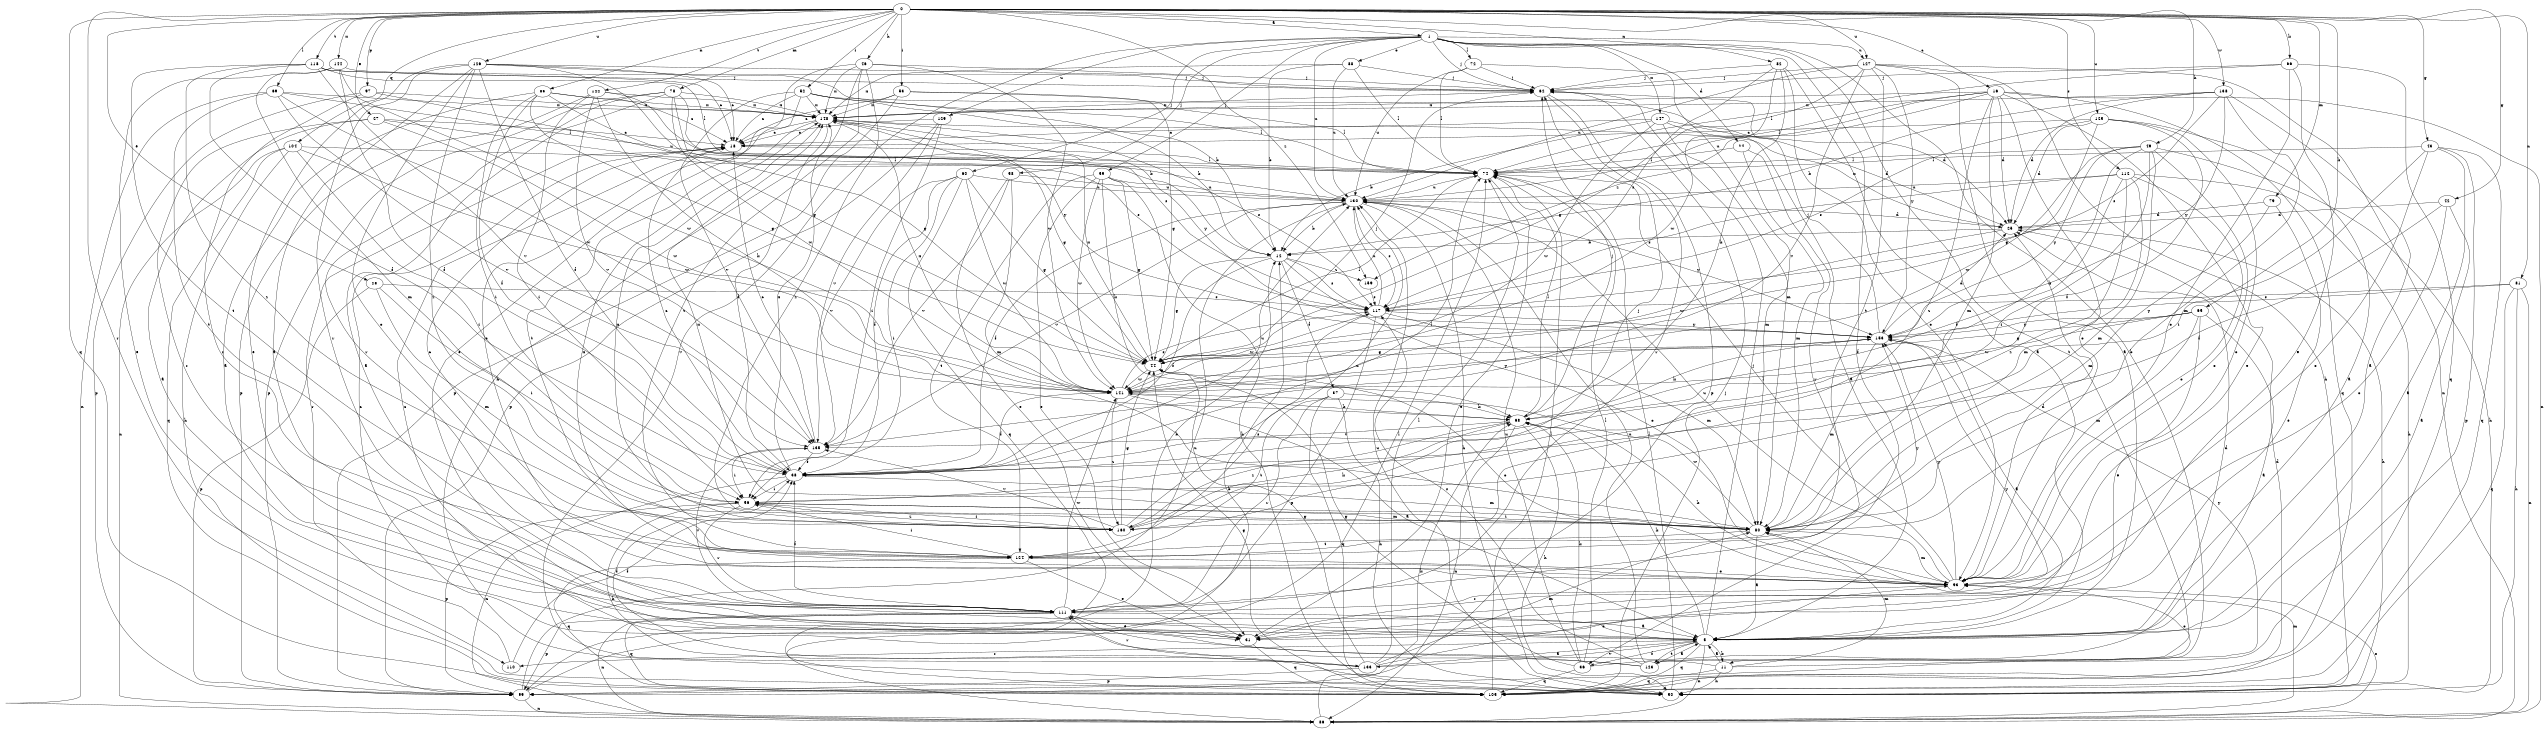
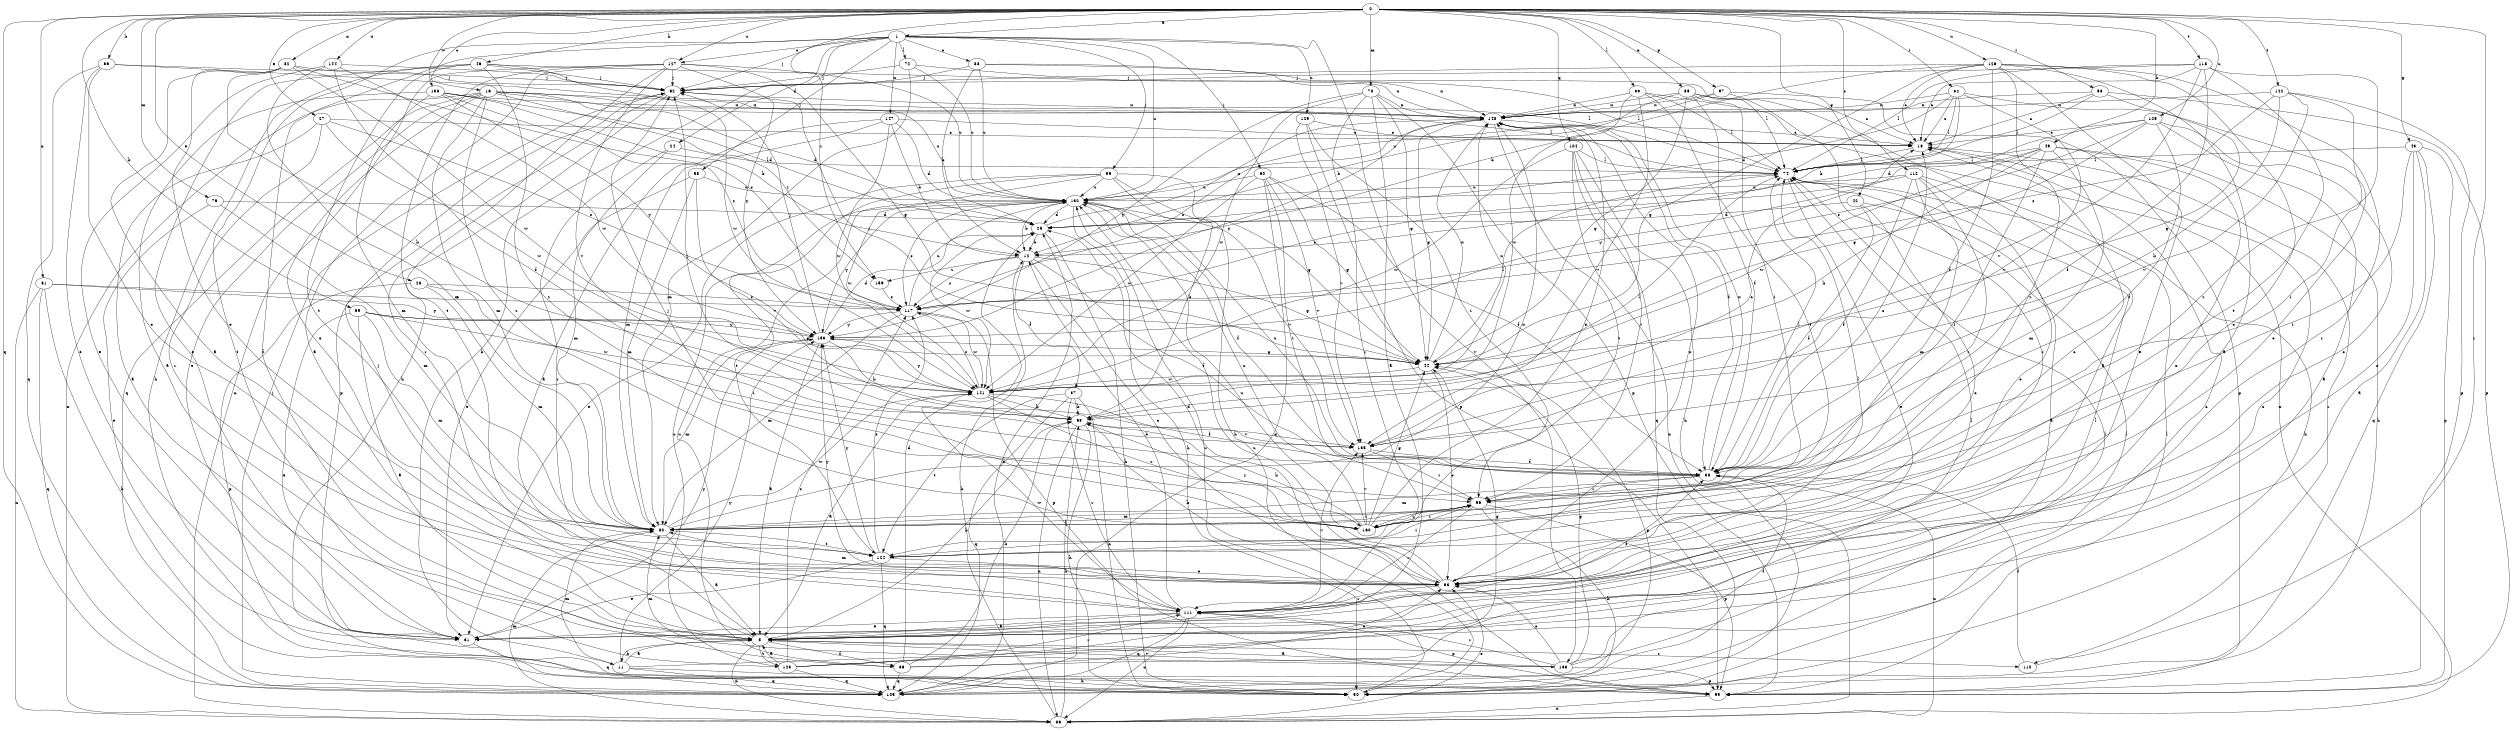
(1628, 681) -> (838, 681)
